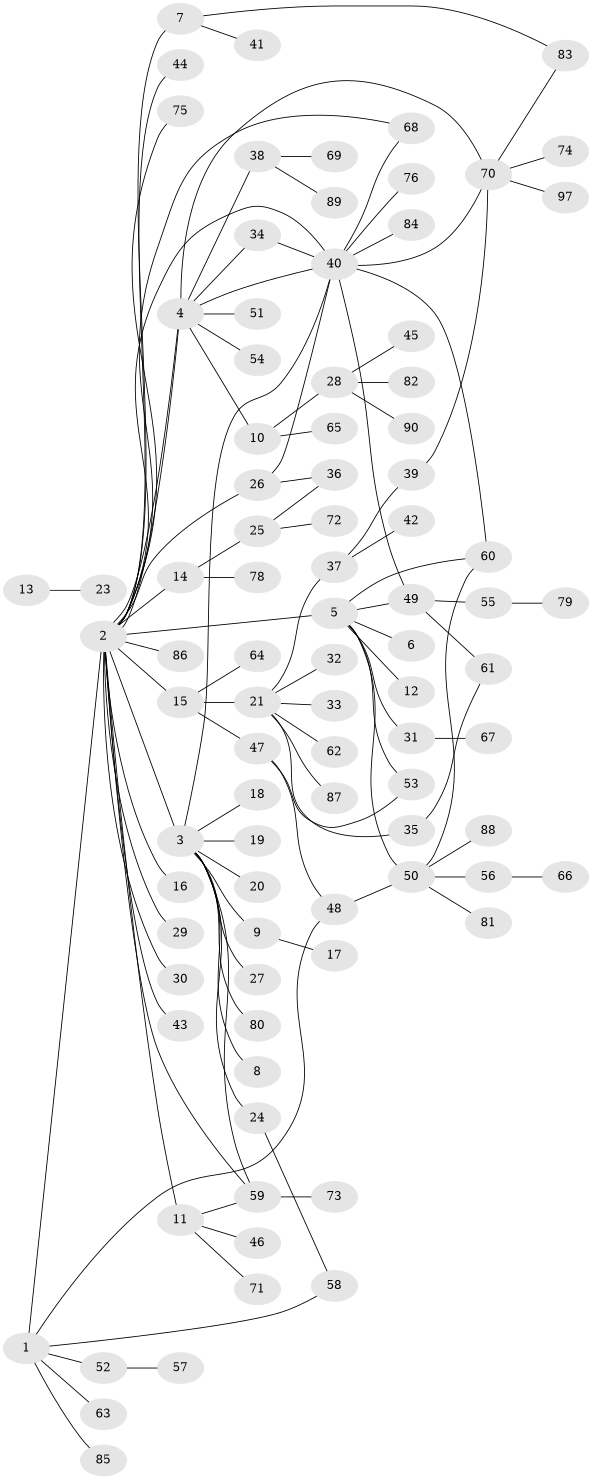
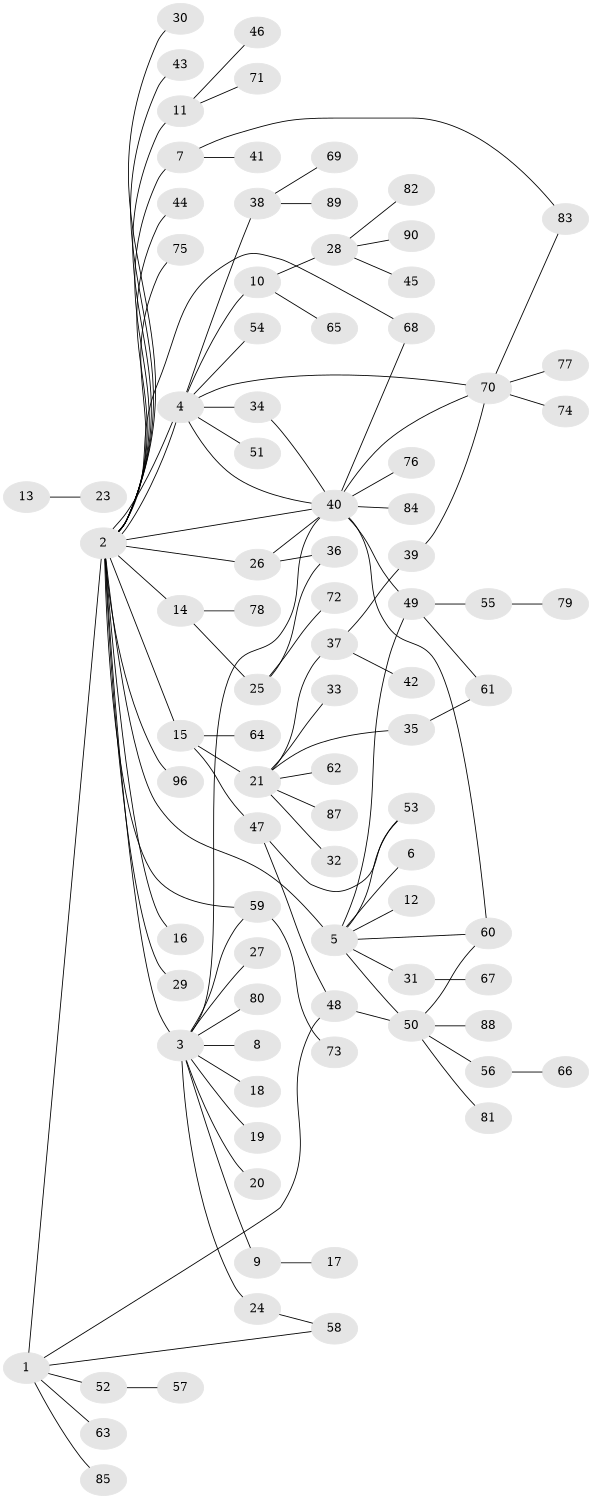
(566, 198) -> (566, 365)
(181, 656) -> (181, 782)
(219, 1208) -> none
